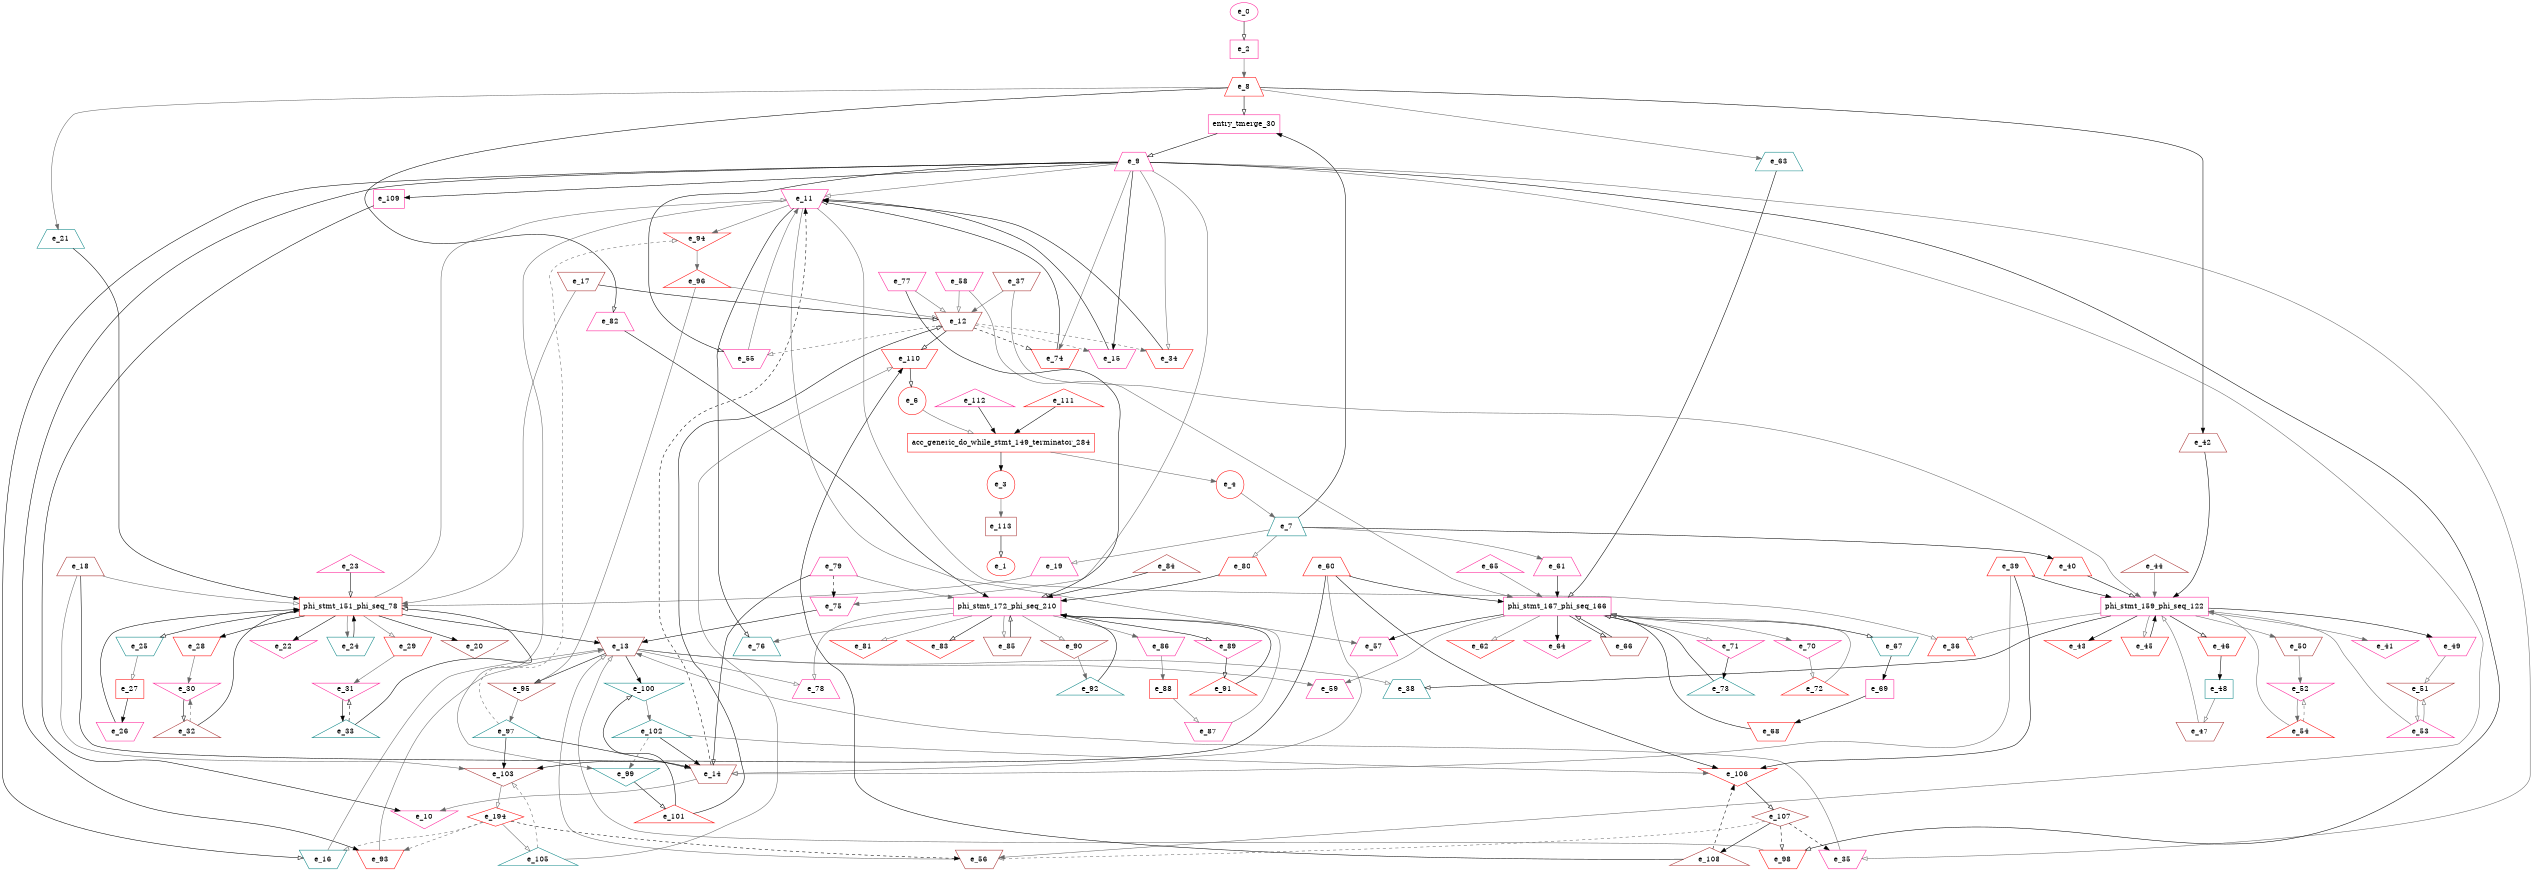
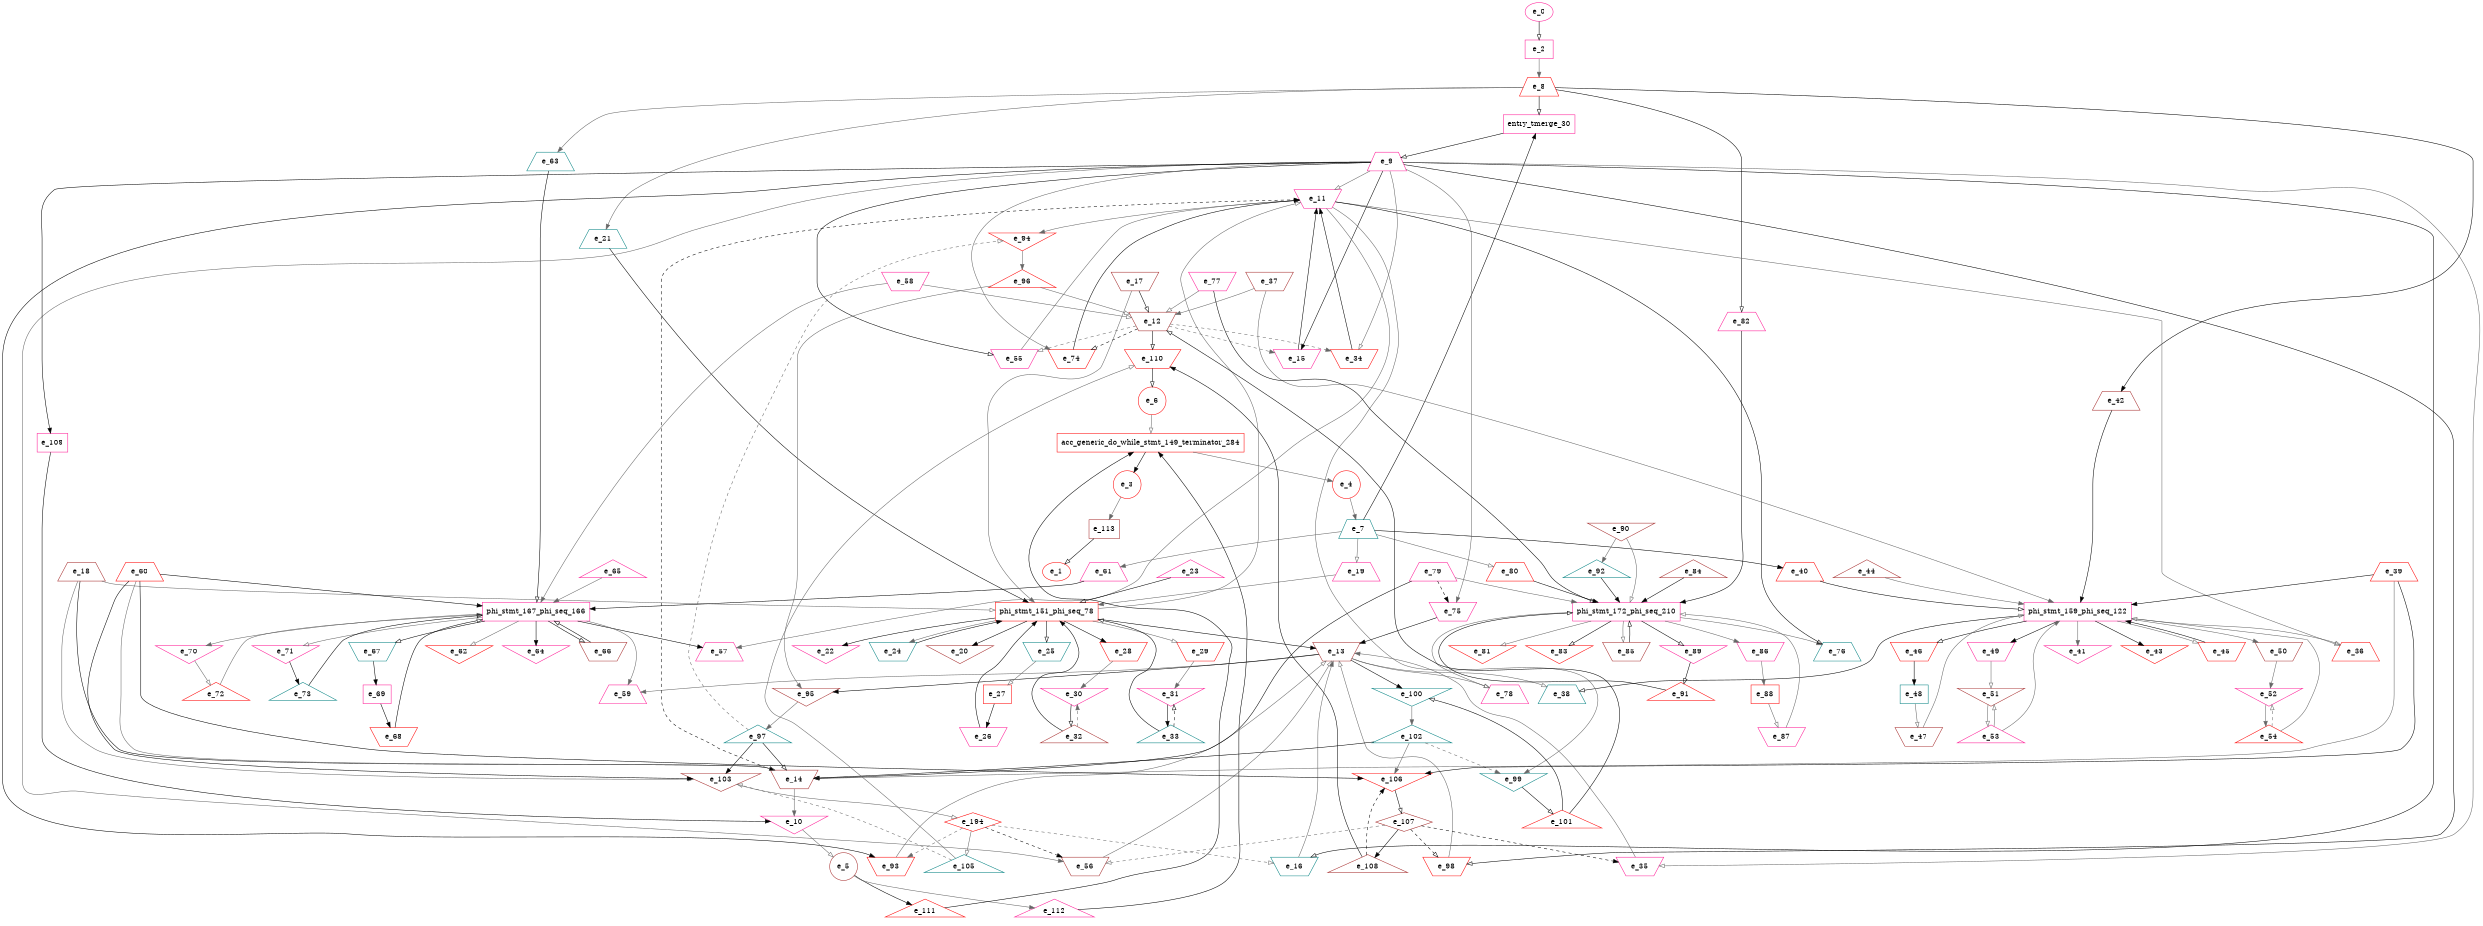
(1041, 627) -> (1636, 567)
none -> (844, 867)
